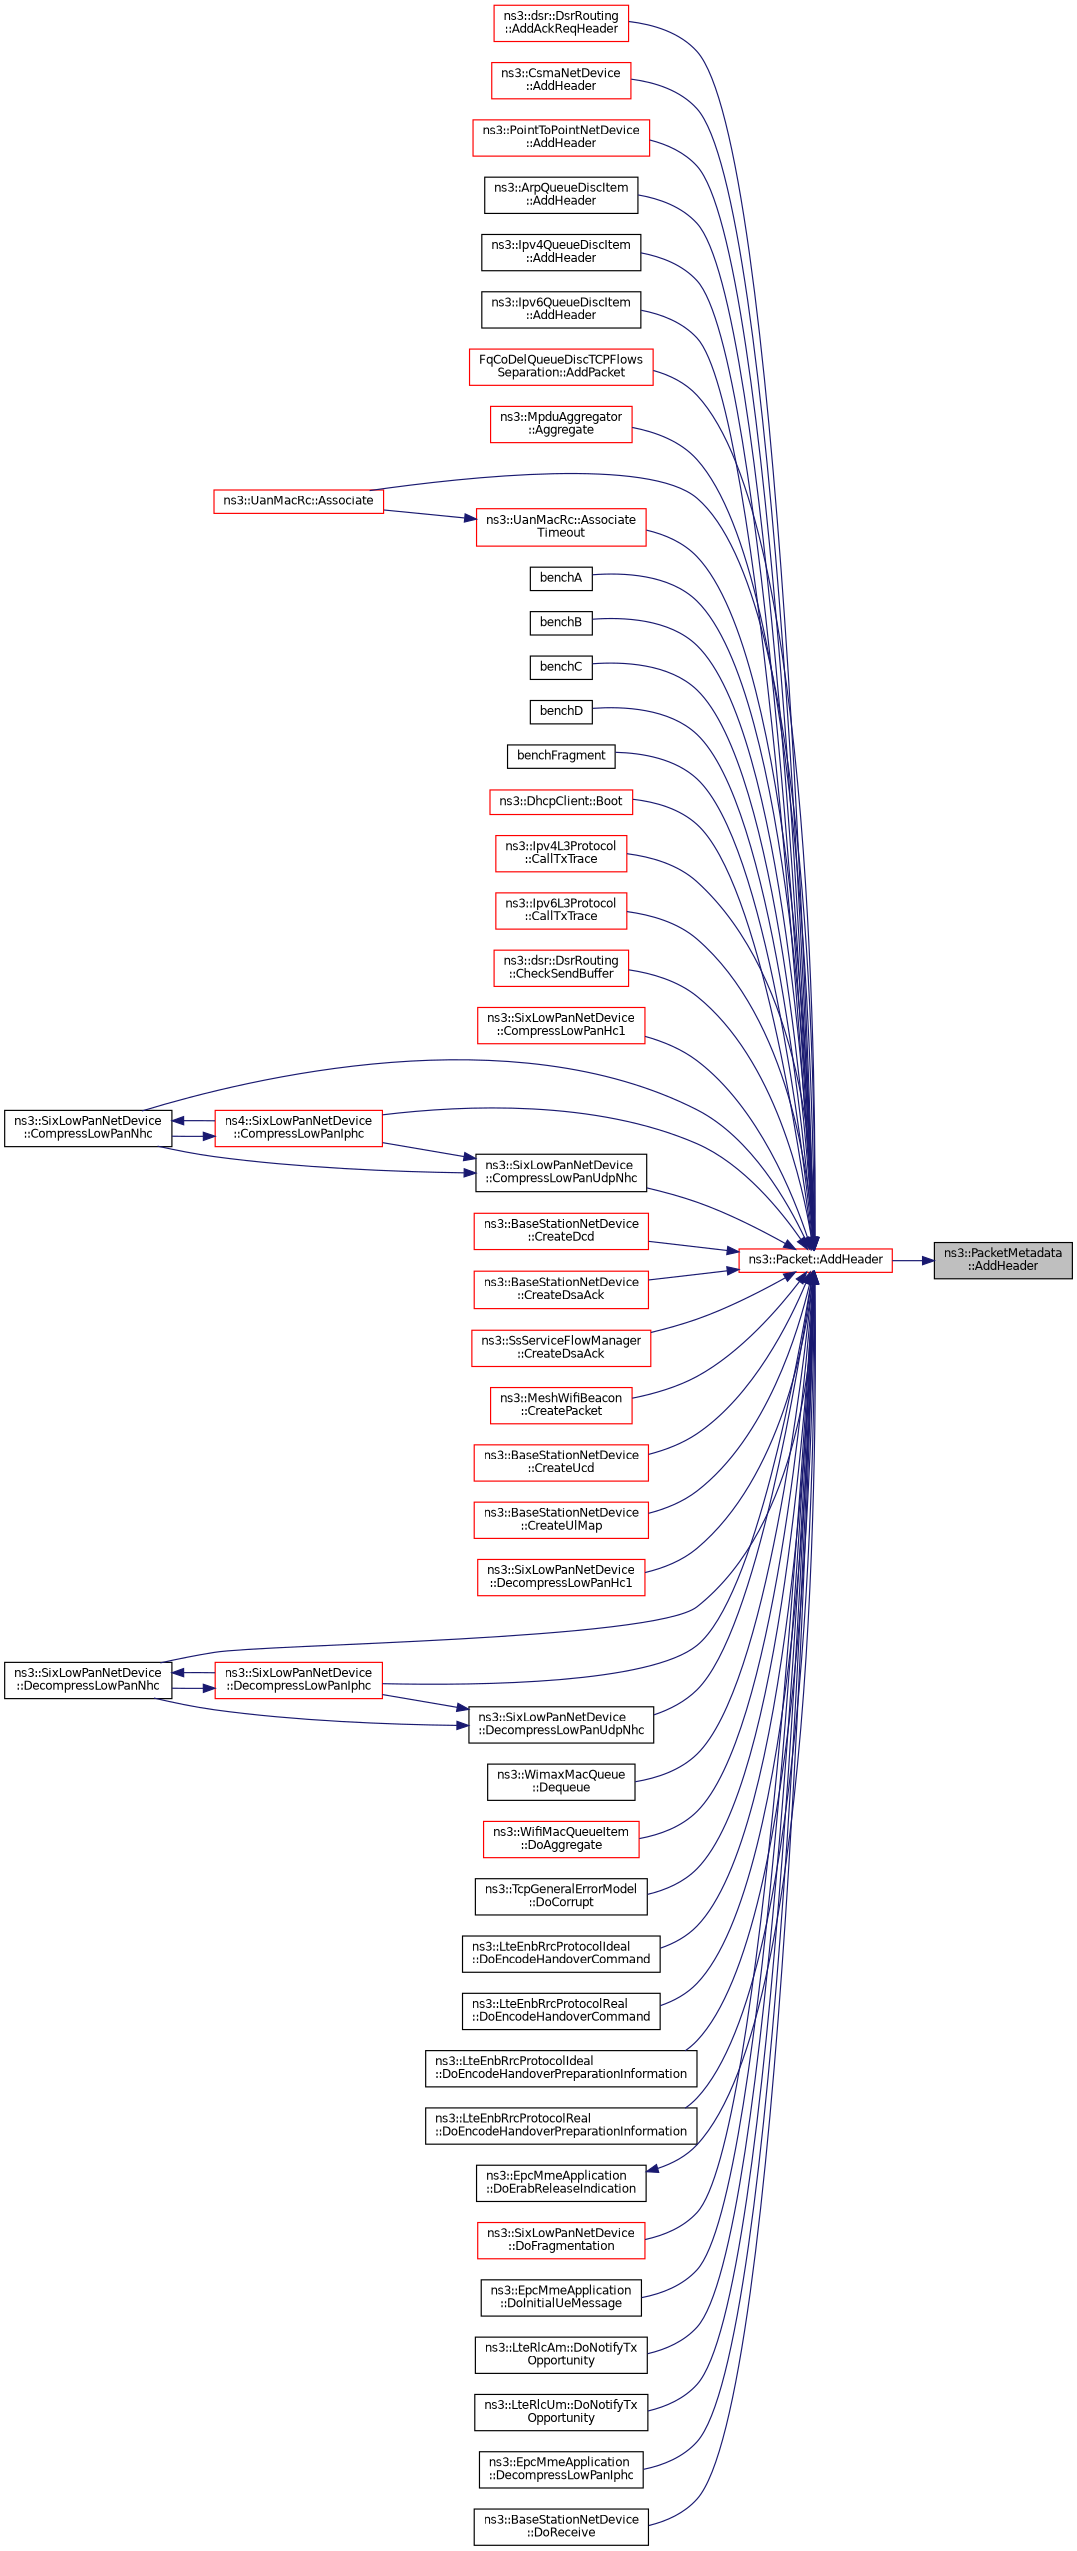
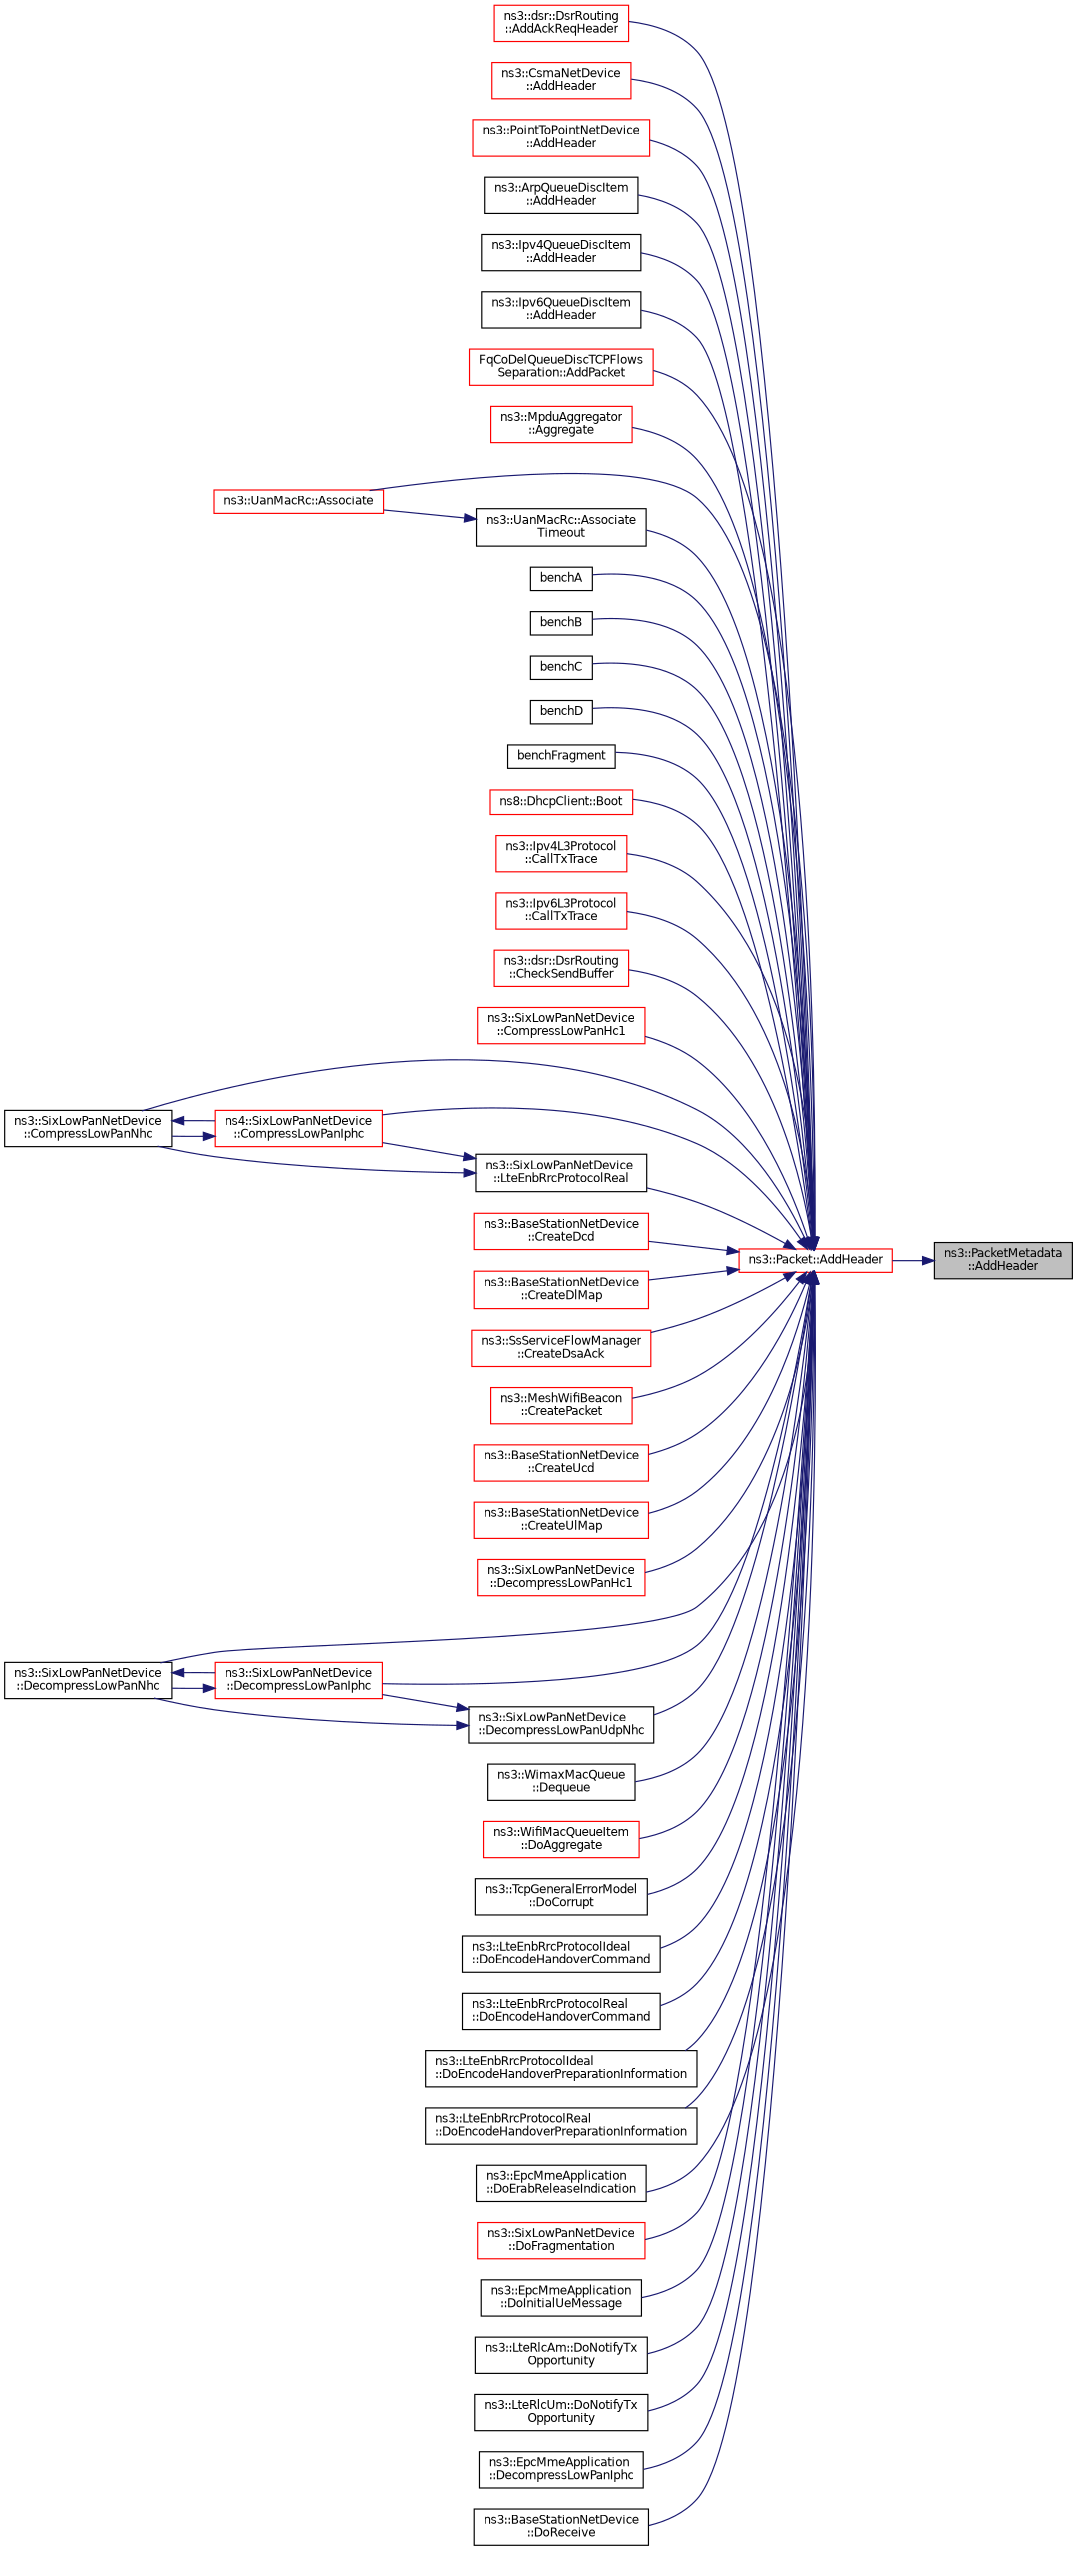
(561, 527) -> (561, 527)
(561, 802) -> (561, 802)
(561, 1173) -> (561, 1173)
(561, 1290) -> (561, 1290)
(799, 1740) -> (799, 1762)
